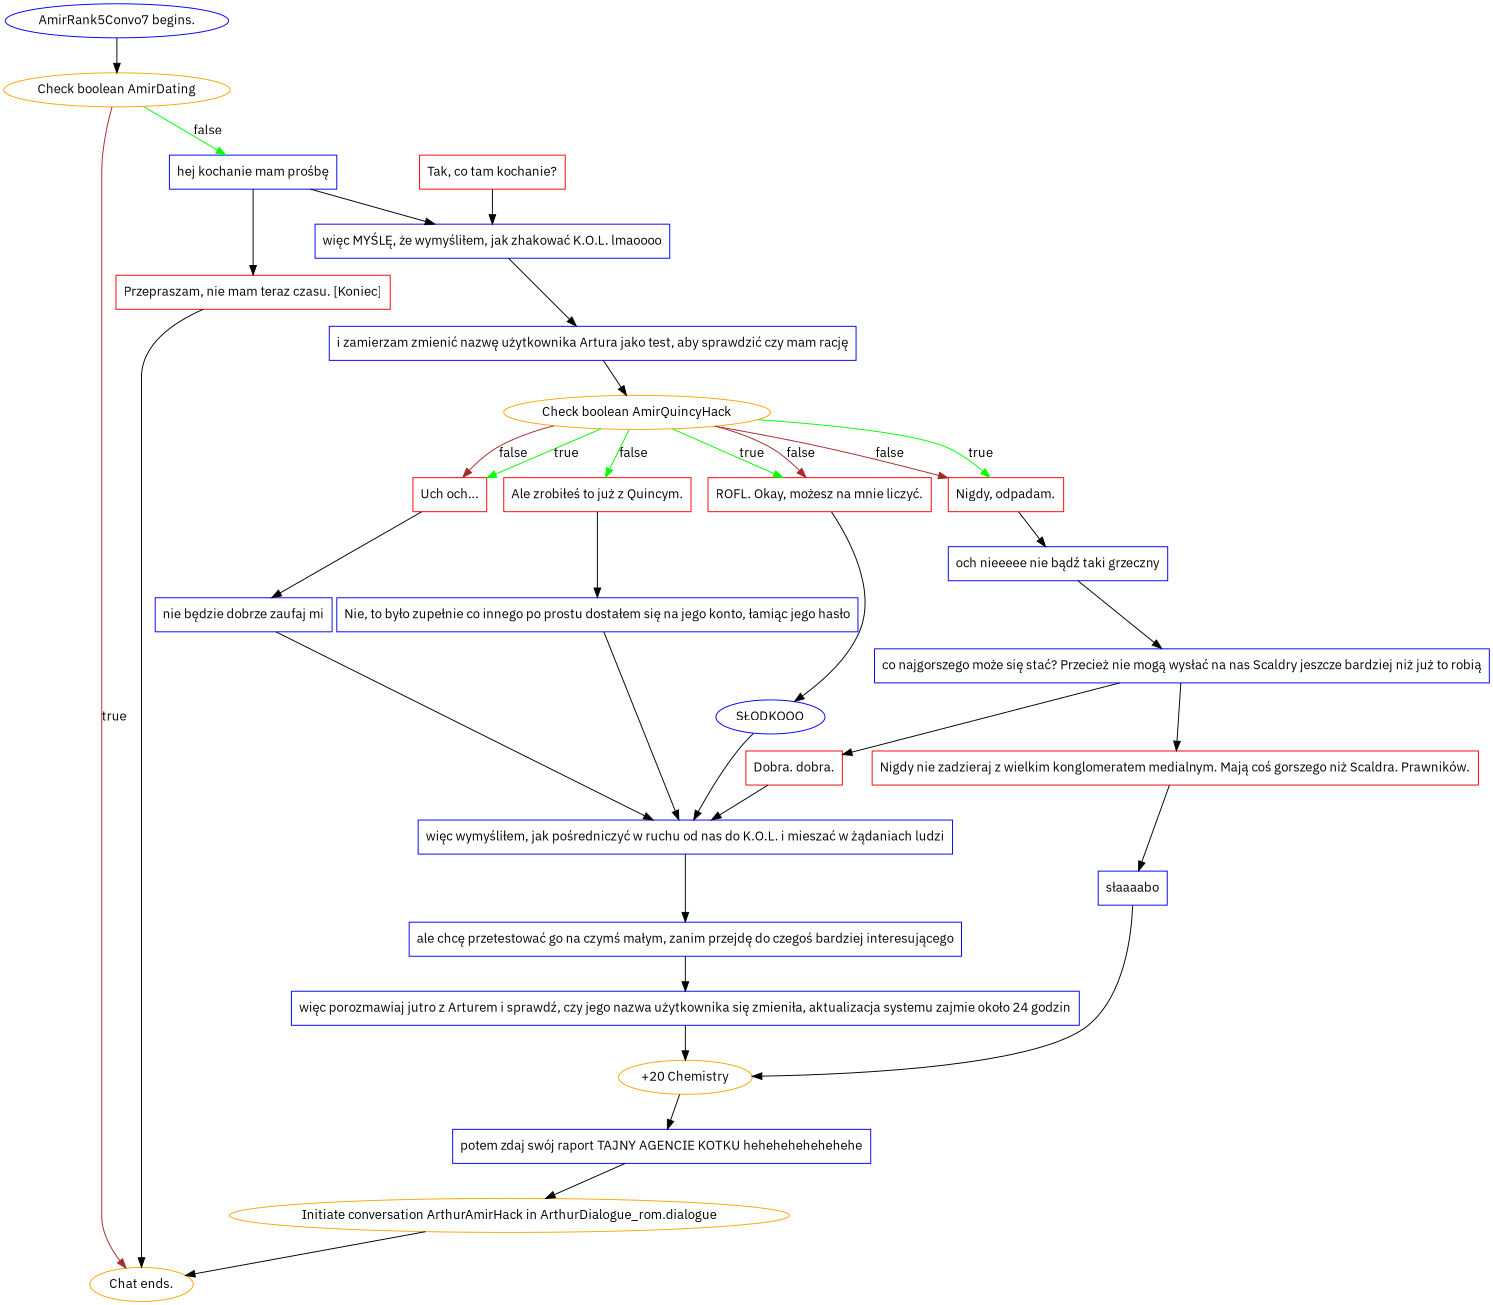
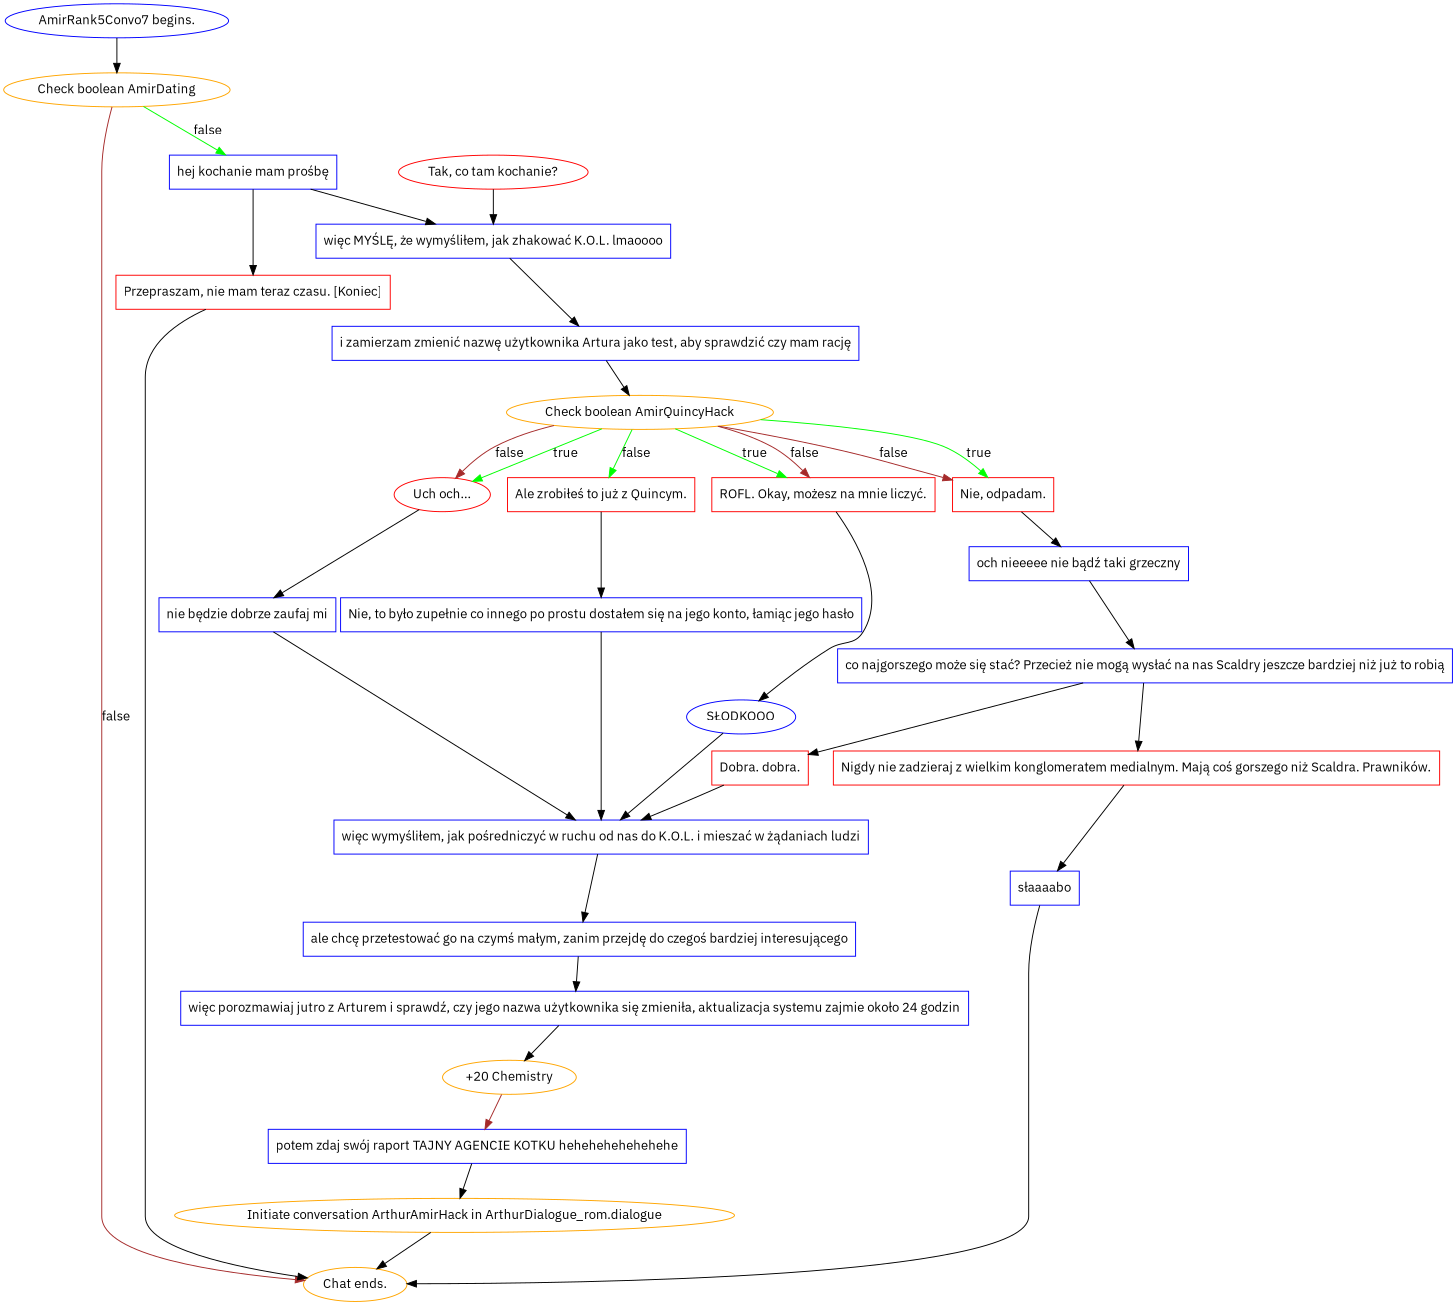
(492, 172) -> (493, 172)
(450, 495) -> (442, 495)
(1006, 495) -> (1003, 495)
(115, 717) -> (116, 717)
(993, 1058) -> (884, 1264)
(675, 1107) -> (495, 1108)
